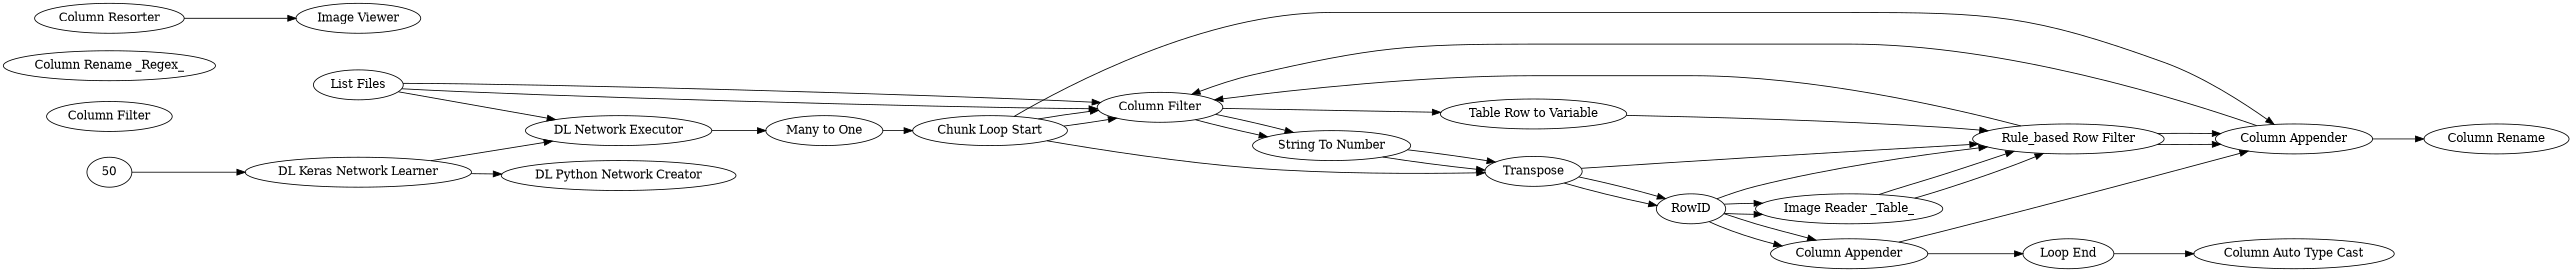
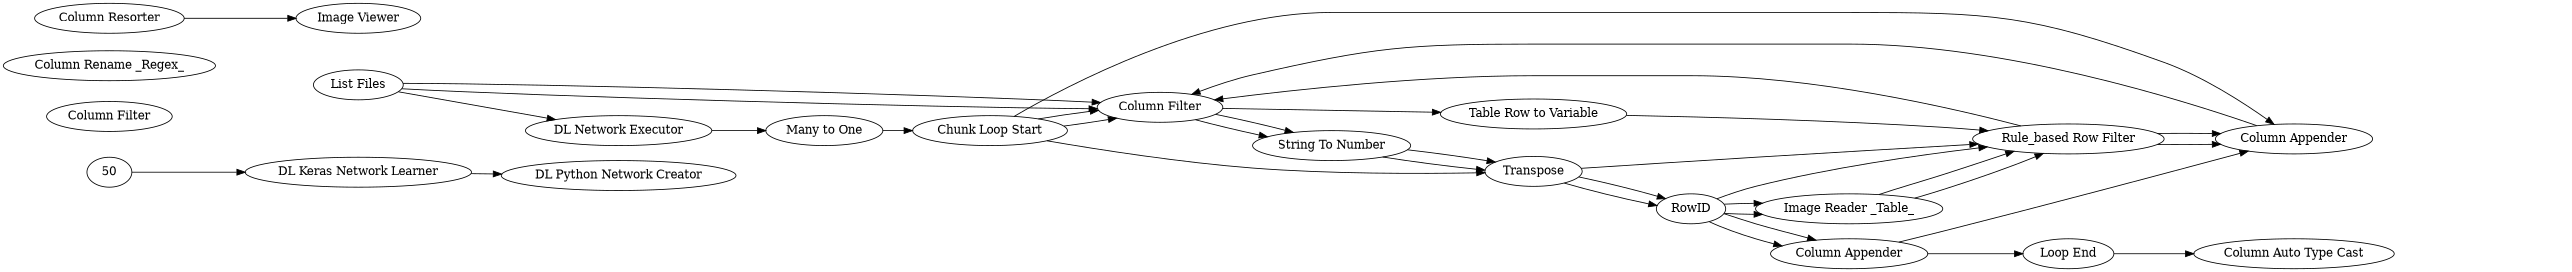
(2496, 139) -> none
(487, 152) -> none
